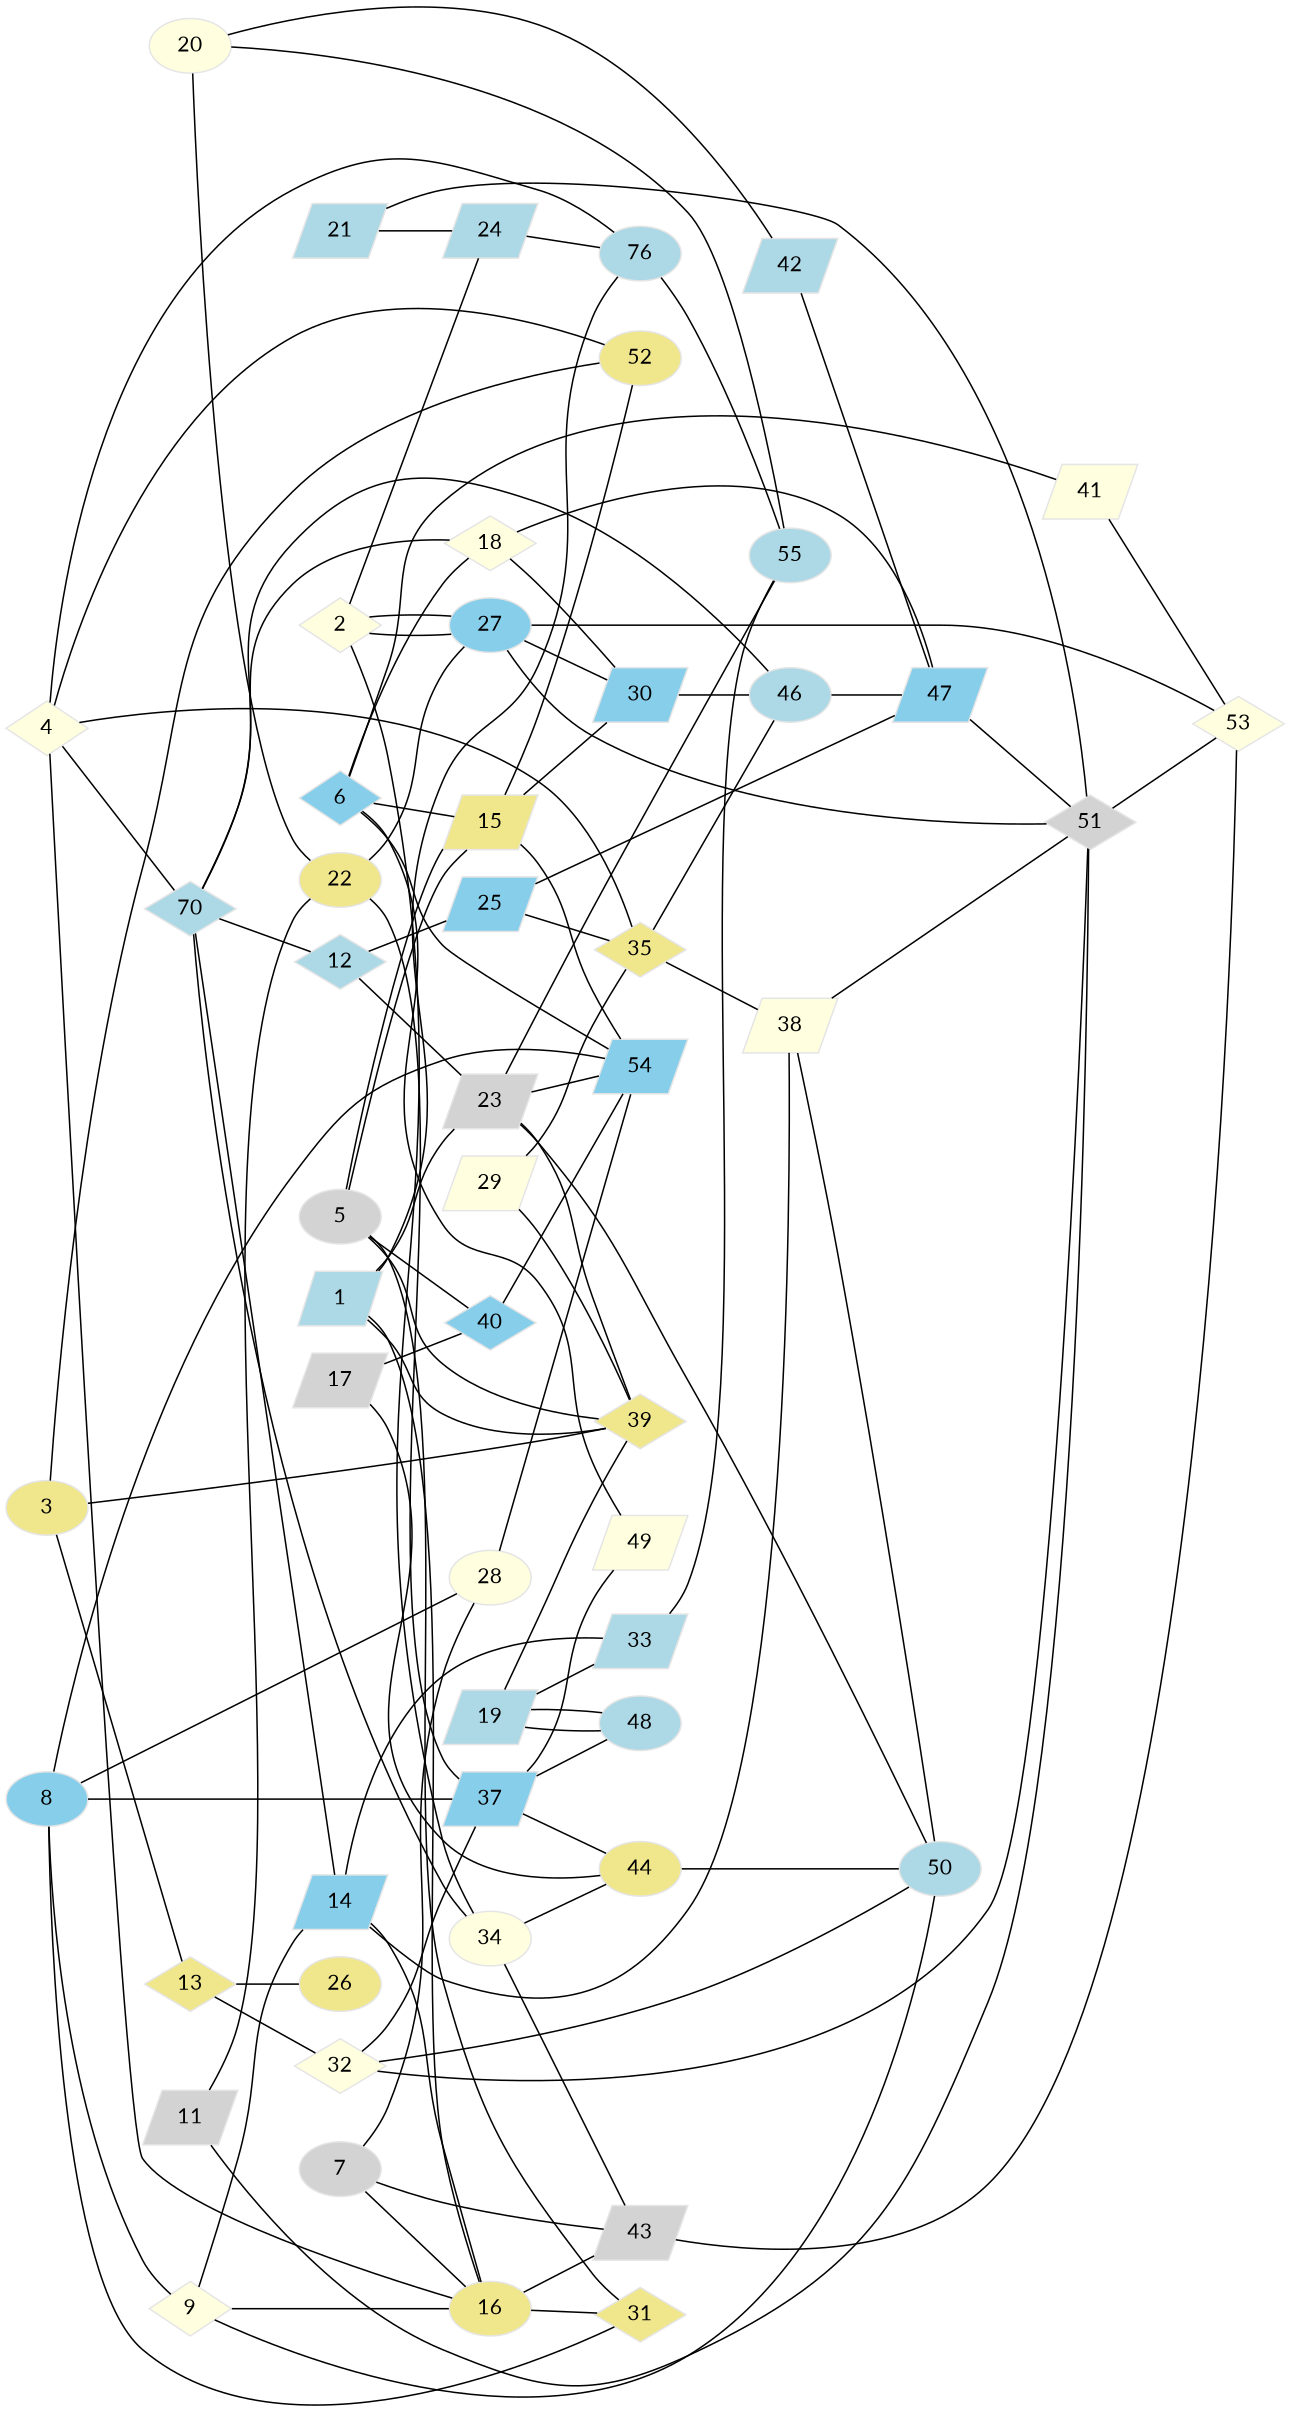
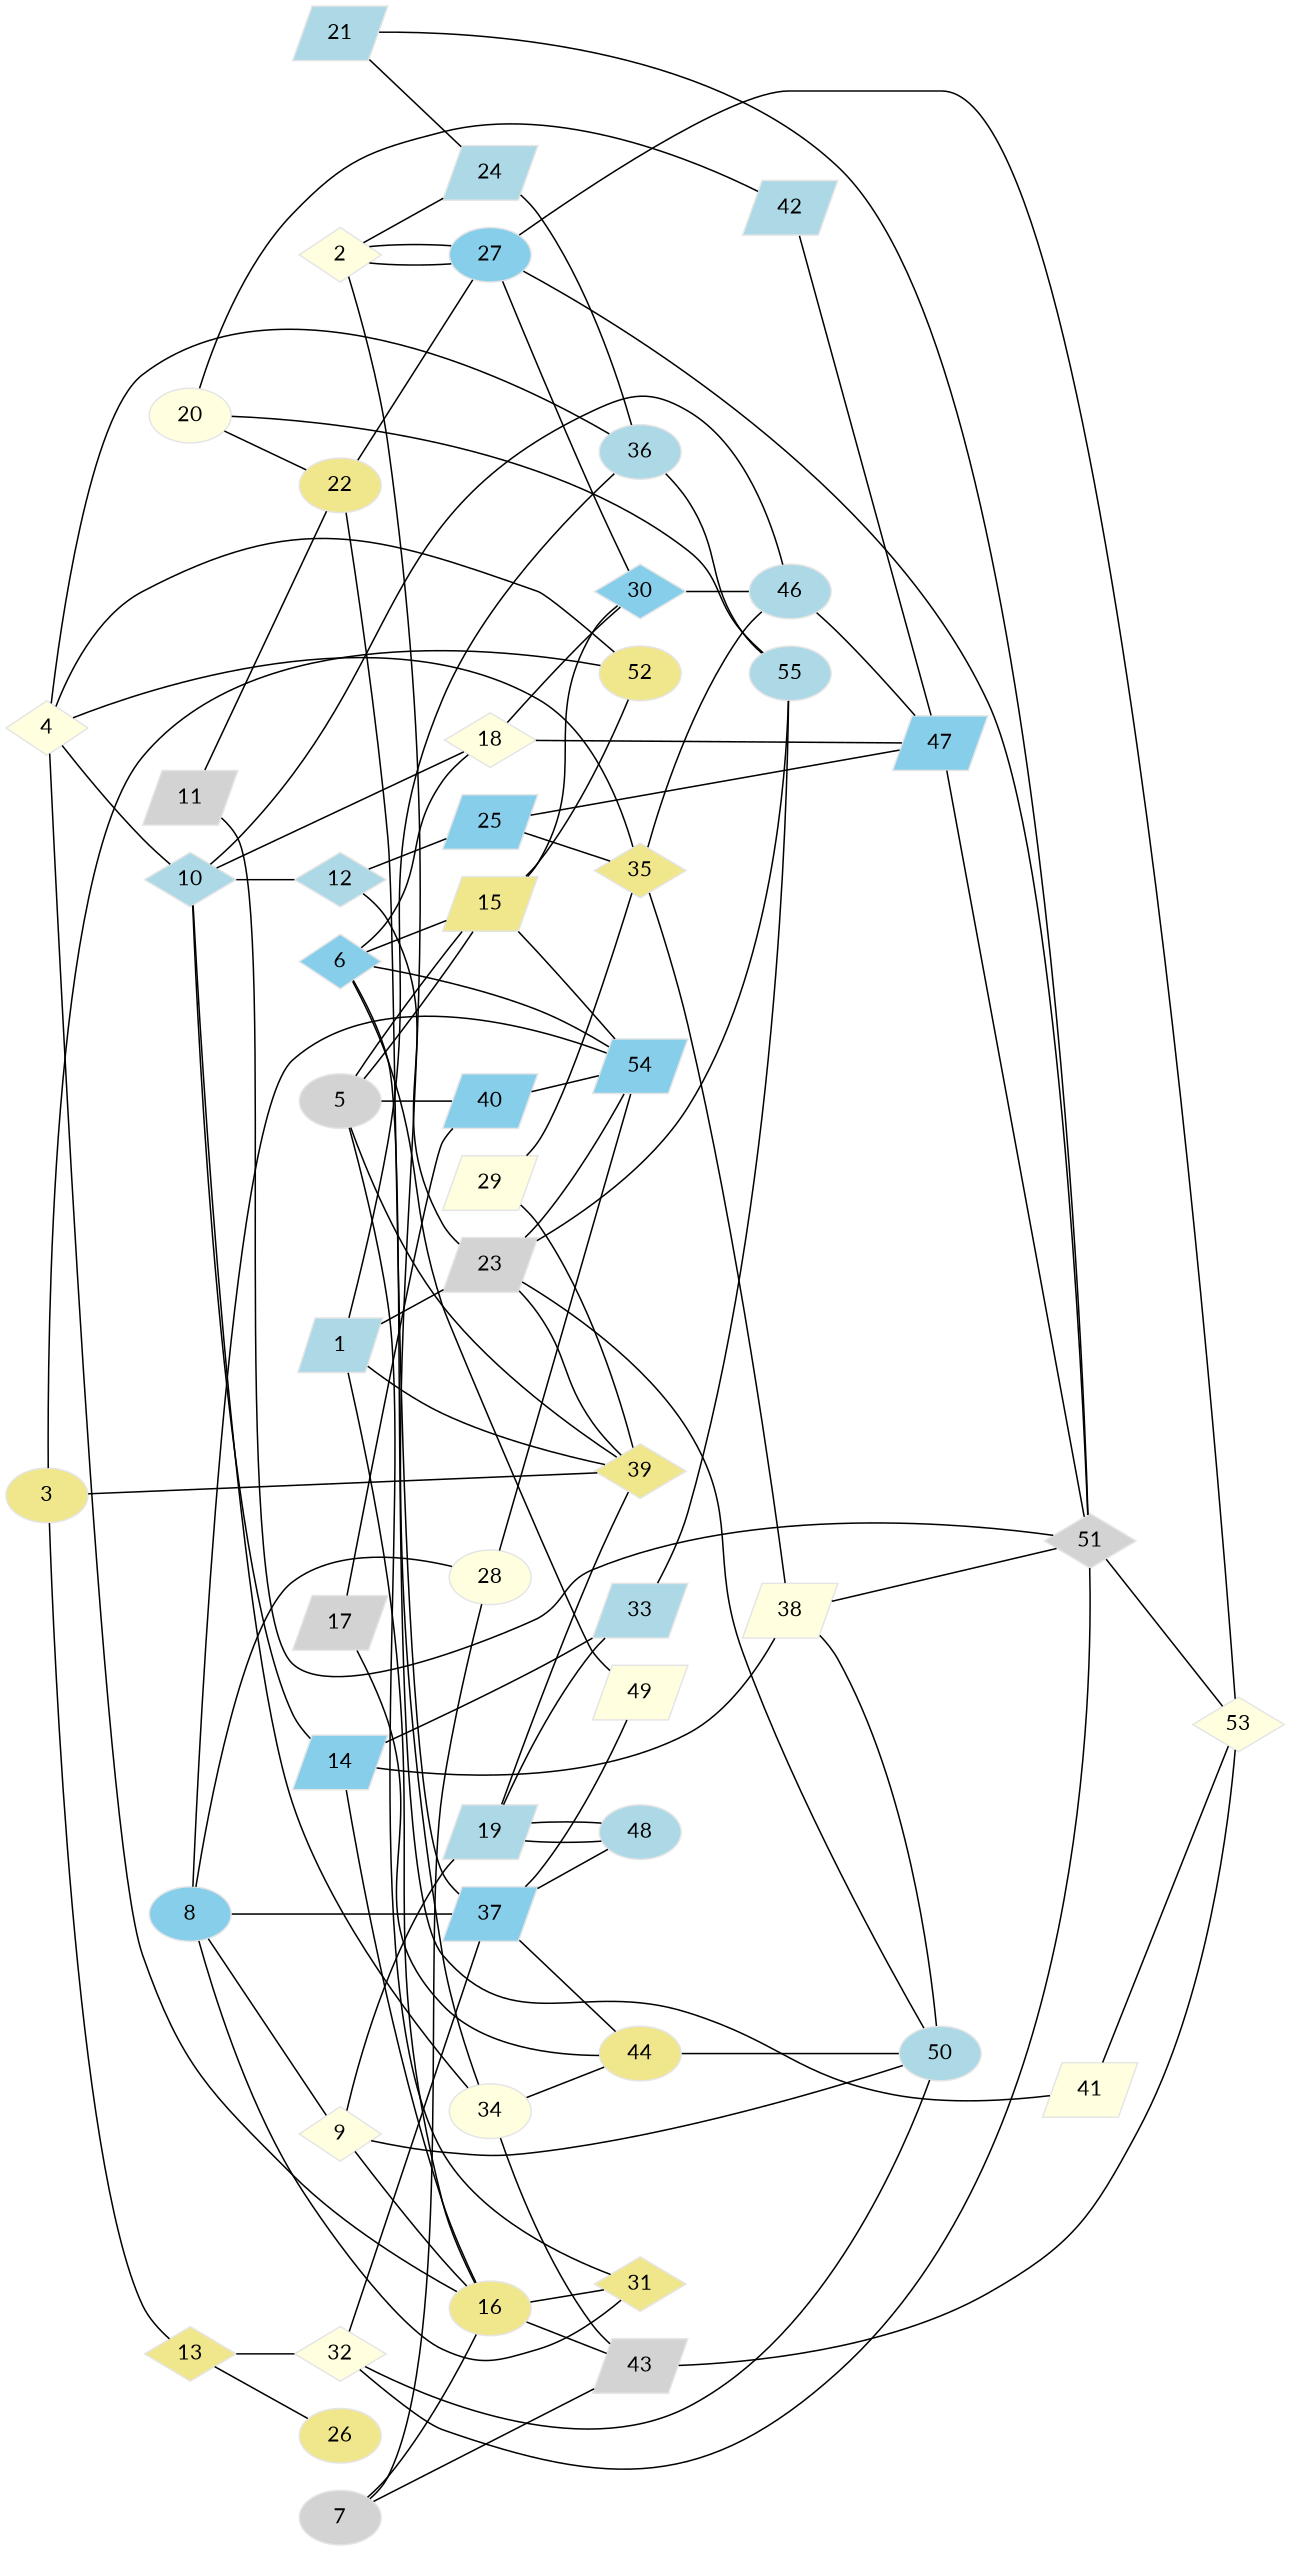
(640, 254) -> (640, 452)
(640, 695) -> (640, 592)
(190, 909) -> (190, 880)
(490, 1323) -> (490, 1101)
(249, 2106) -> (378, 2005)
